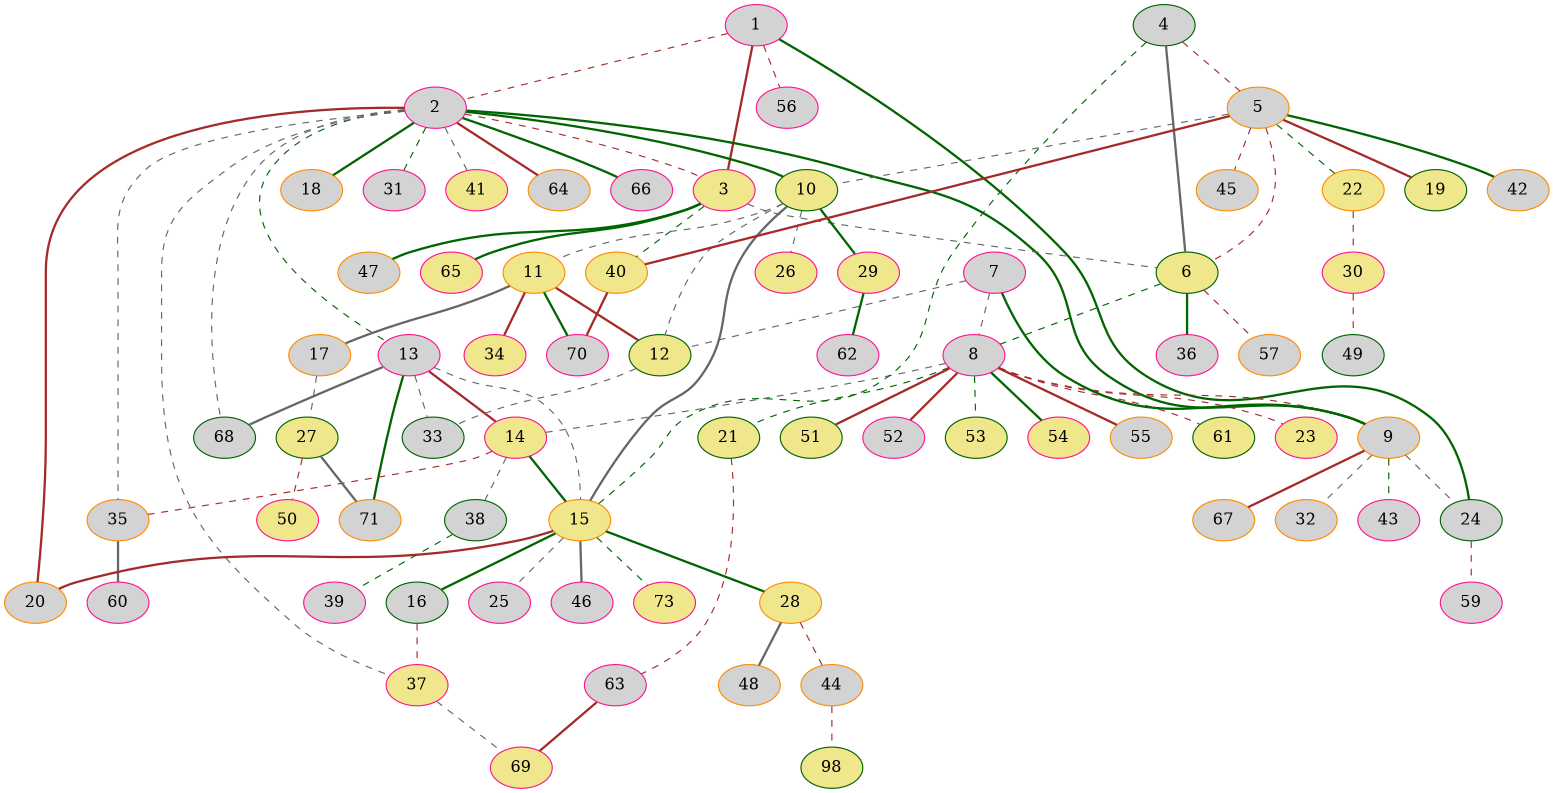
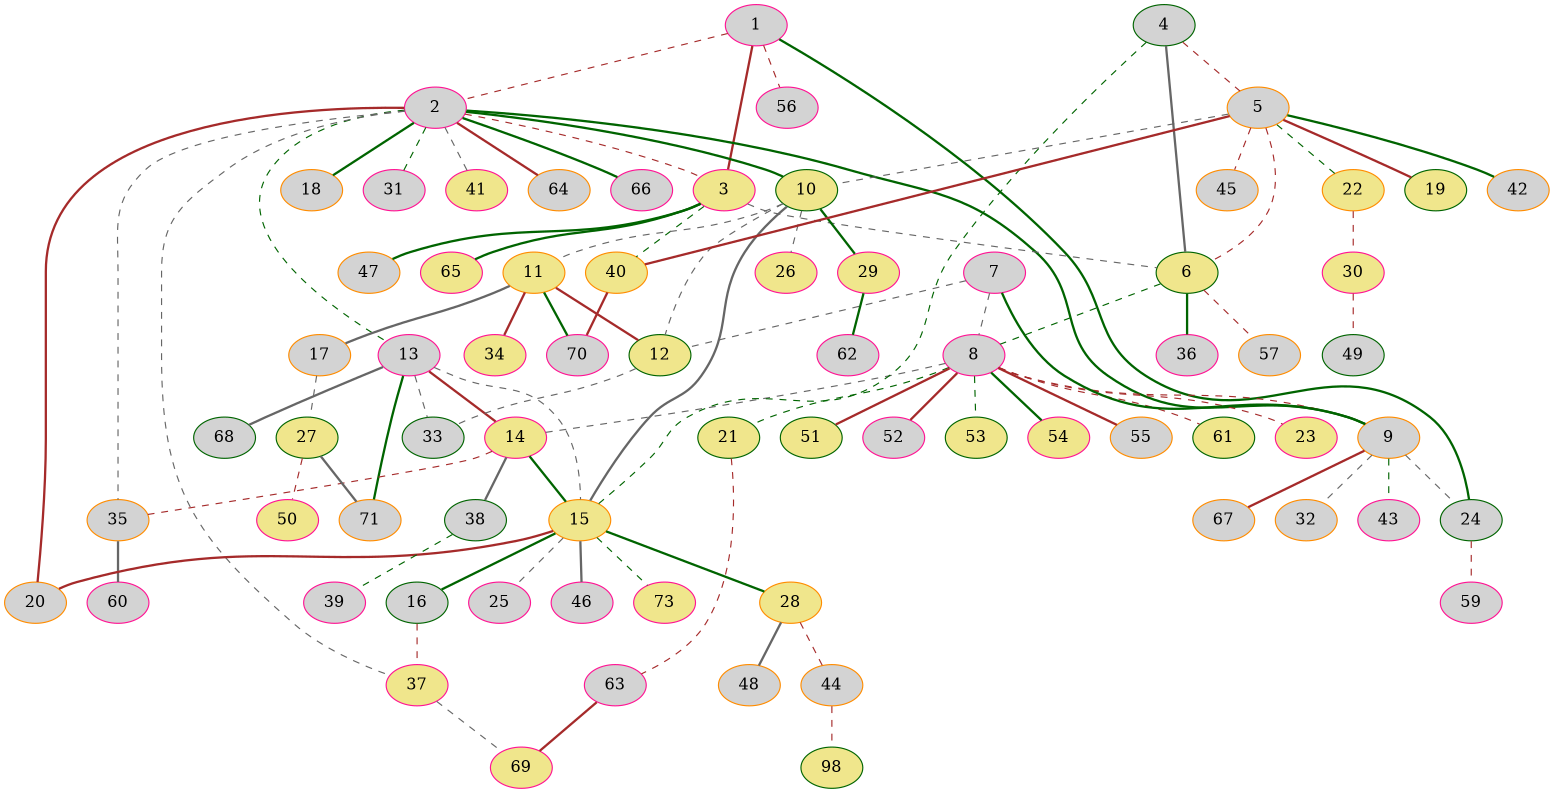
(233, 210) -> none
(496, 479) -> (496, 479)
